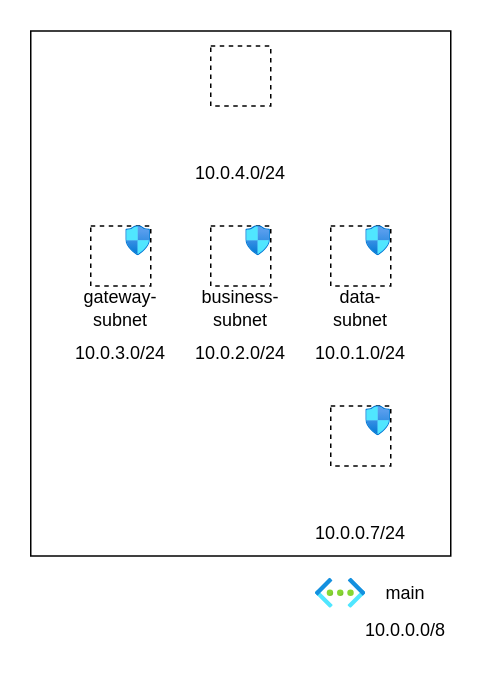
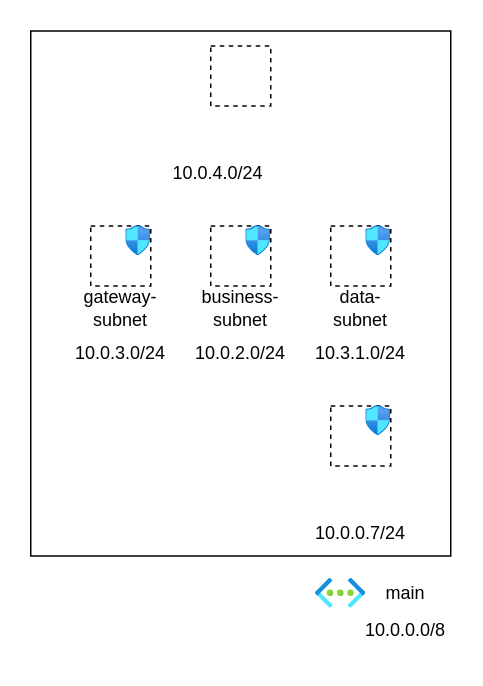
(241, 173) -> (218, 173)
(361, 353) -> (361, 353)
